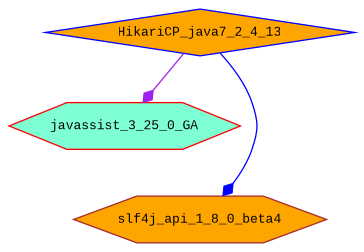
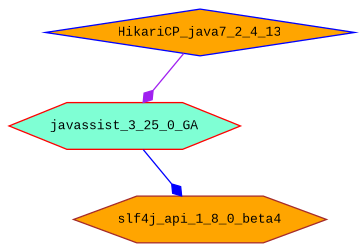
(256, 116) -> (157, 167)
